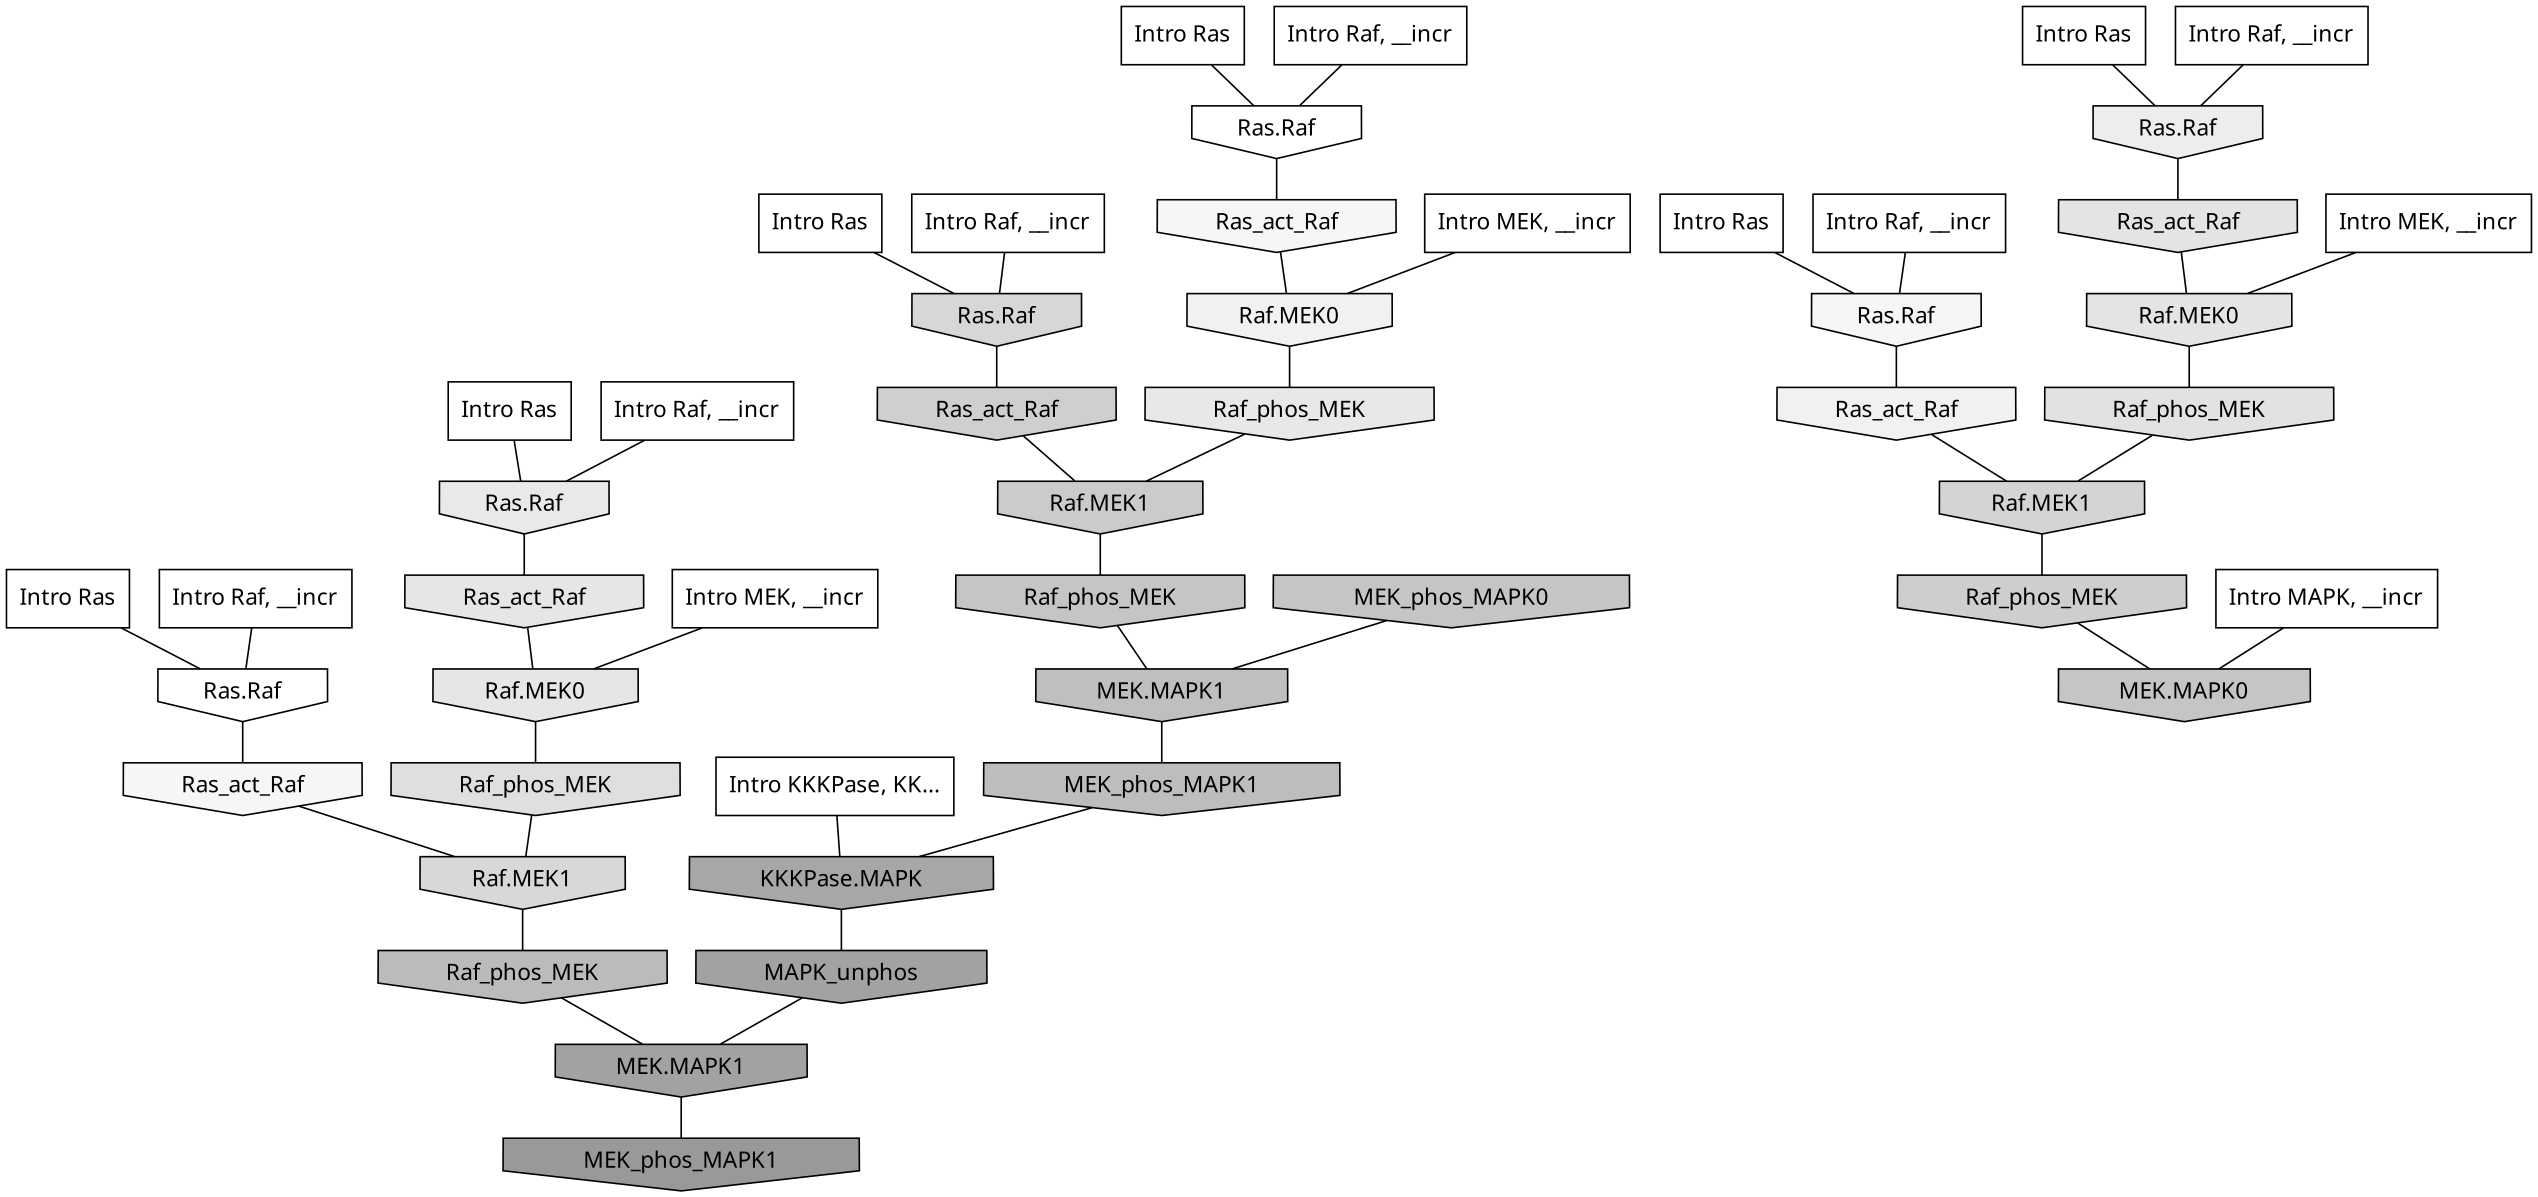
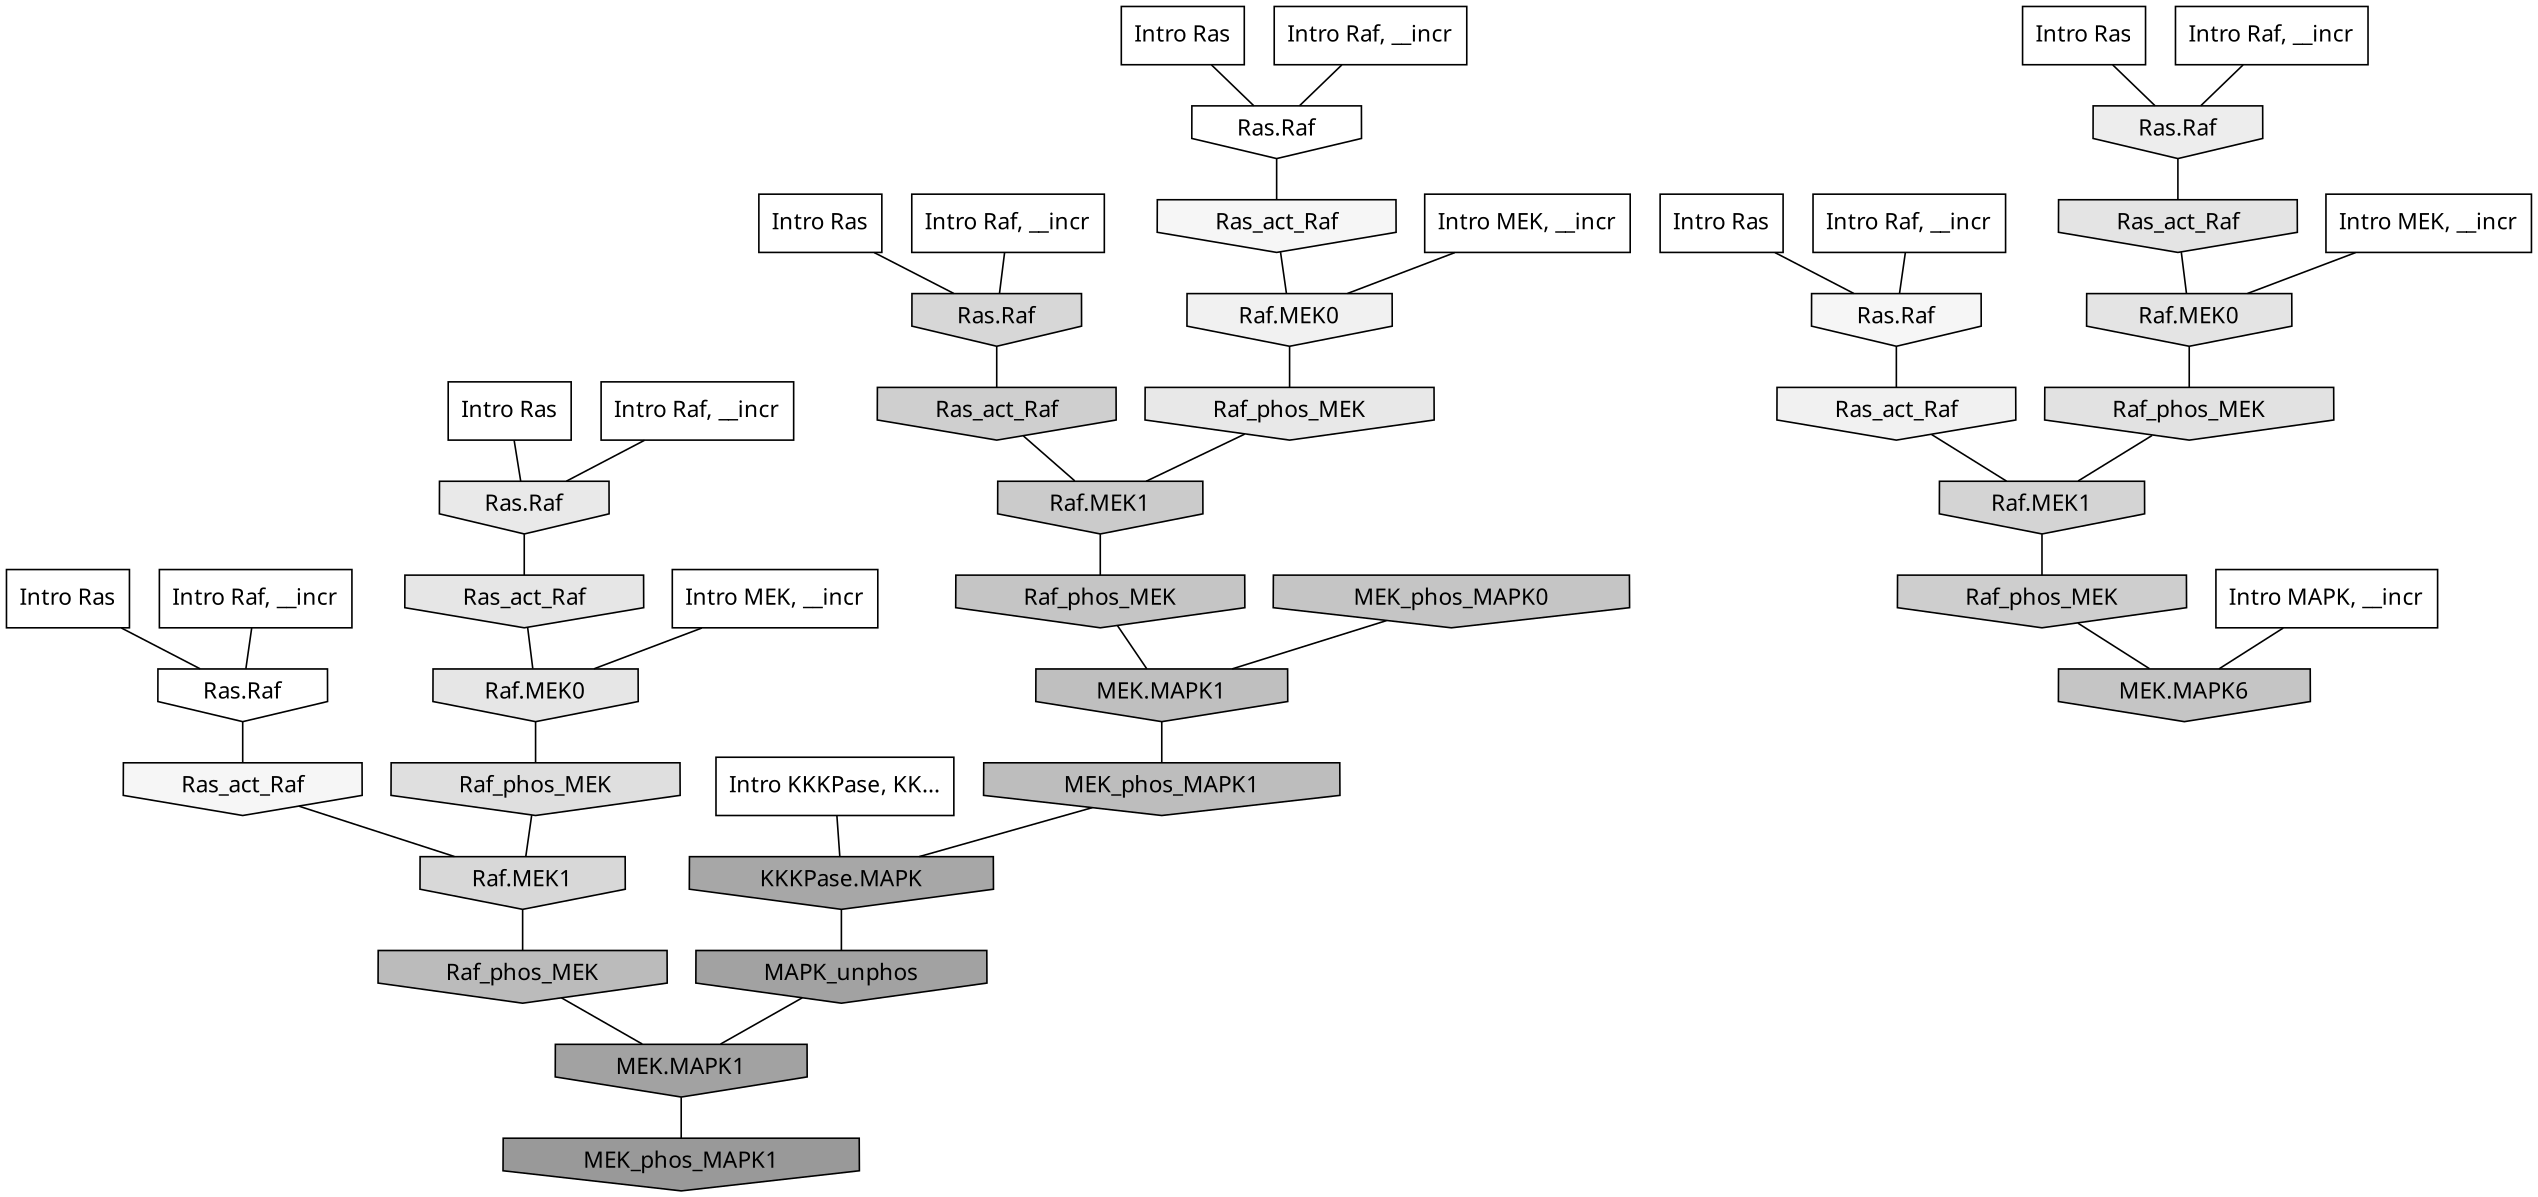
(2184, 693) -> (2184, 693)
